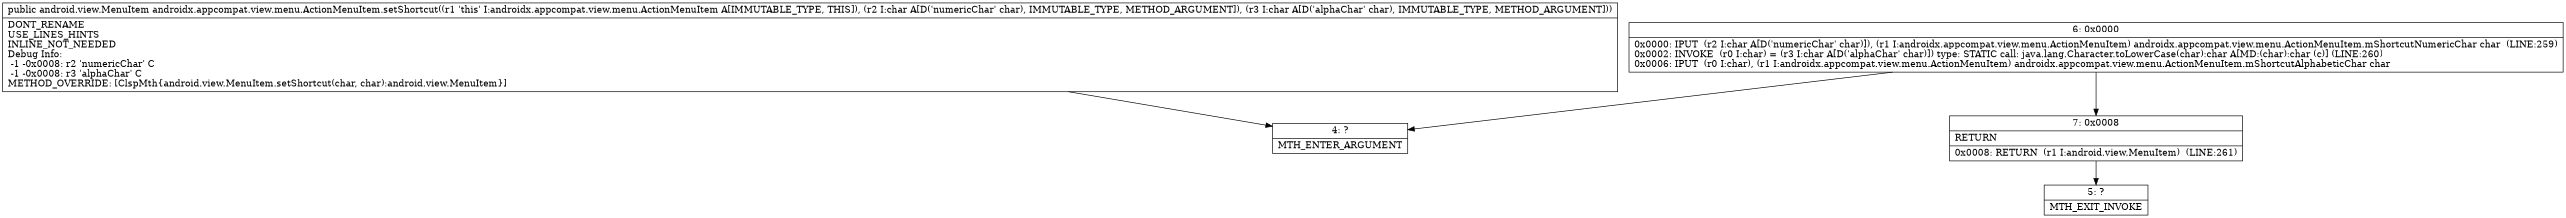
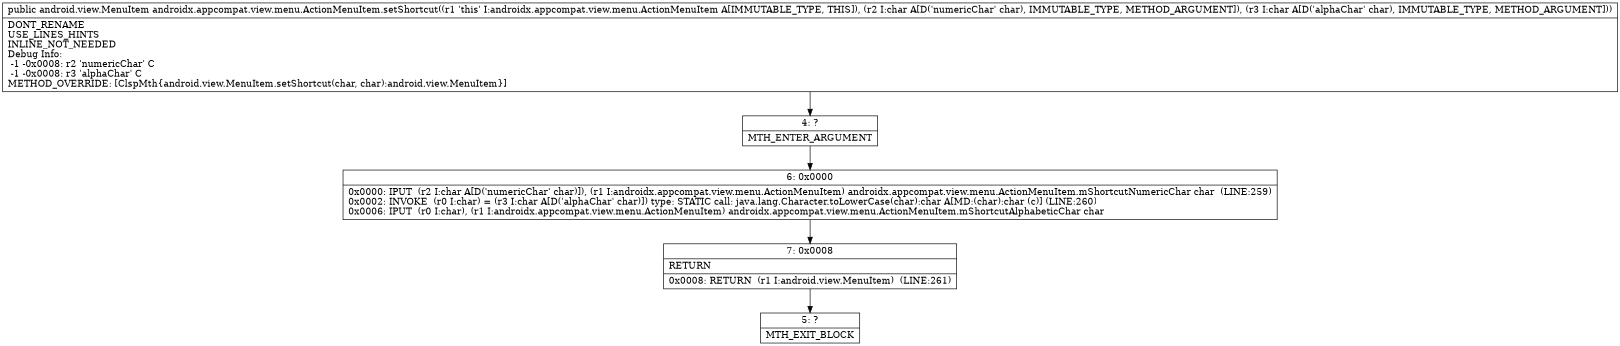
(1653, 101) -> (810, 155)
(2096, 207) -> (810, 335)
